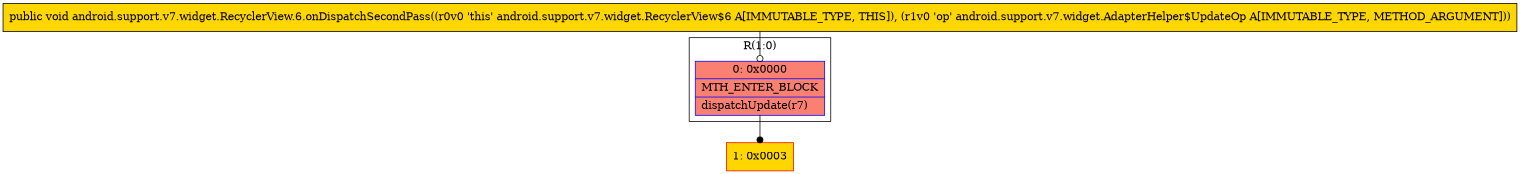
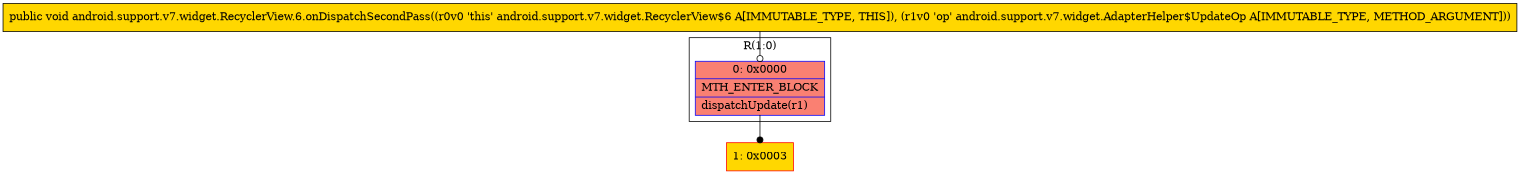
(755, 106) -> (755, 106)
